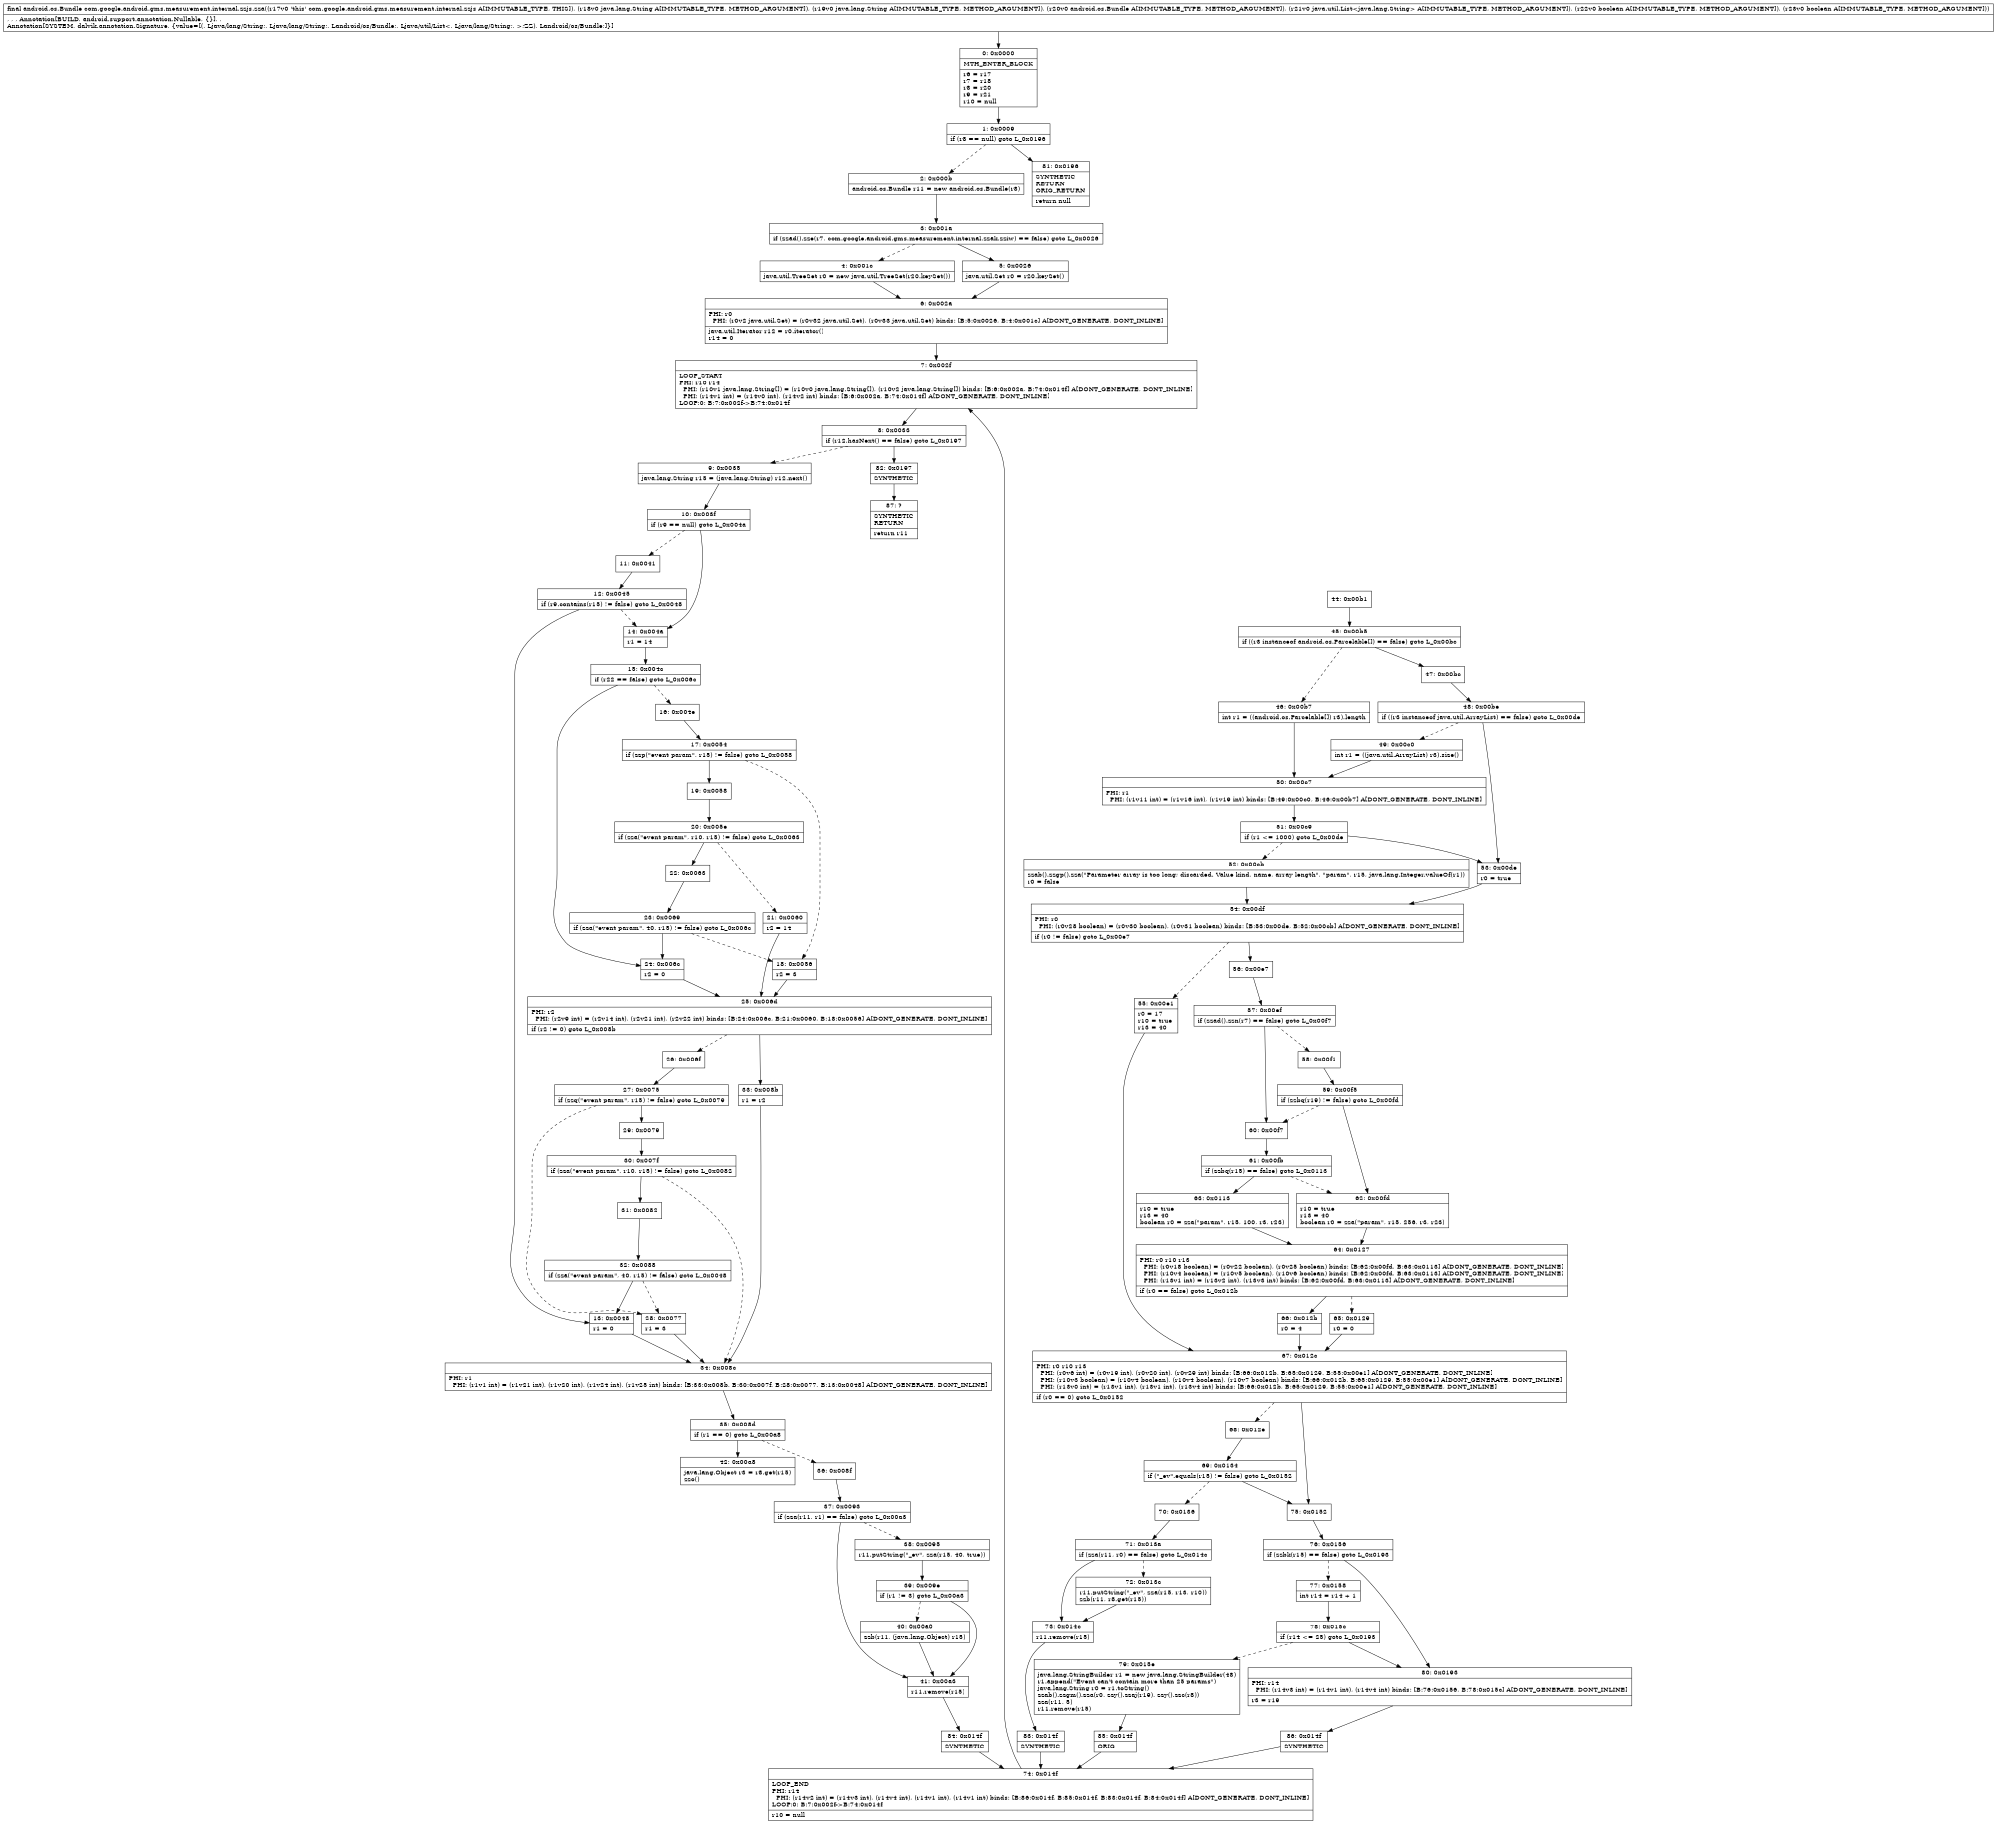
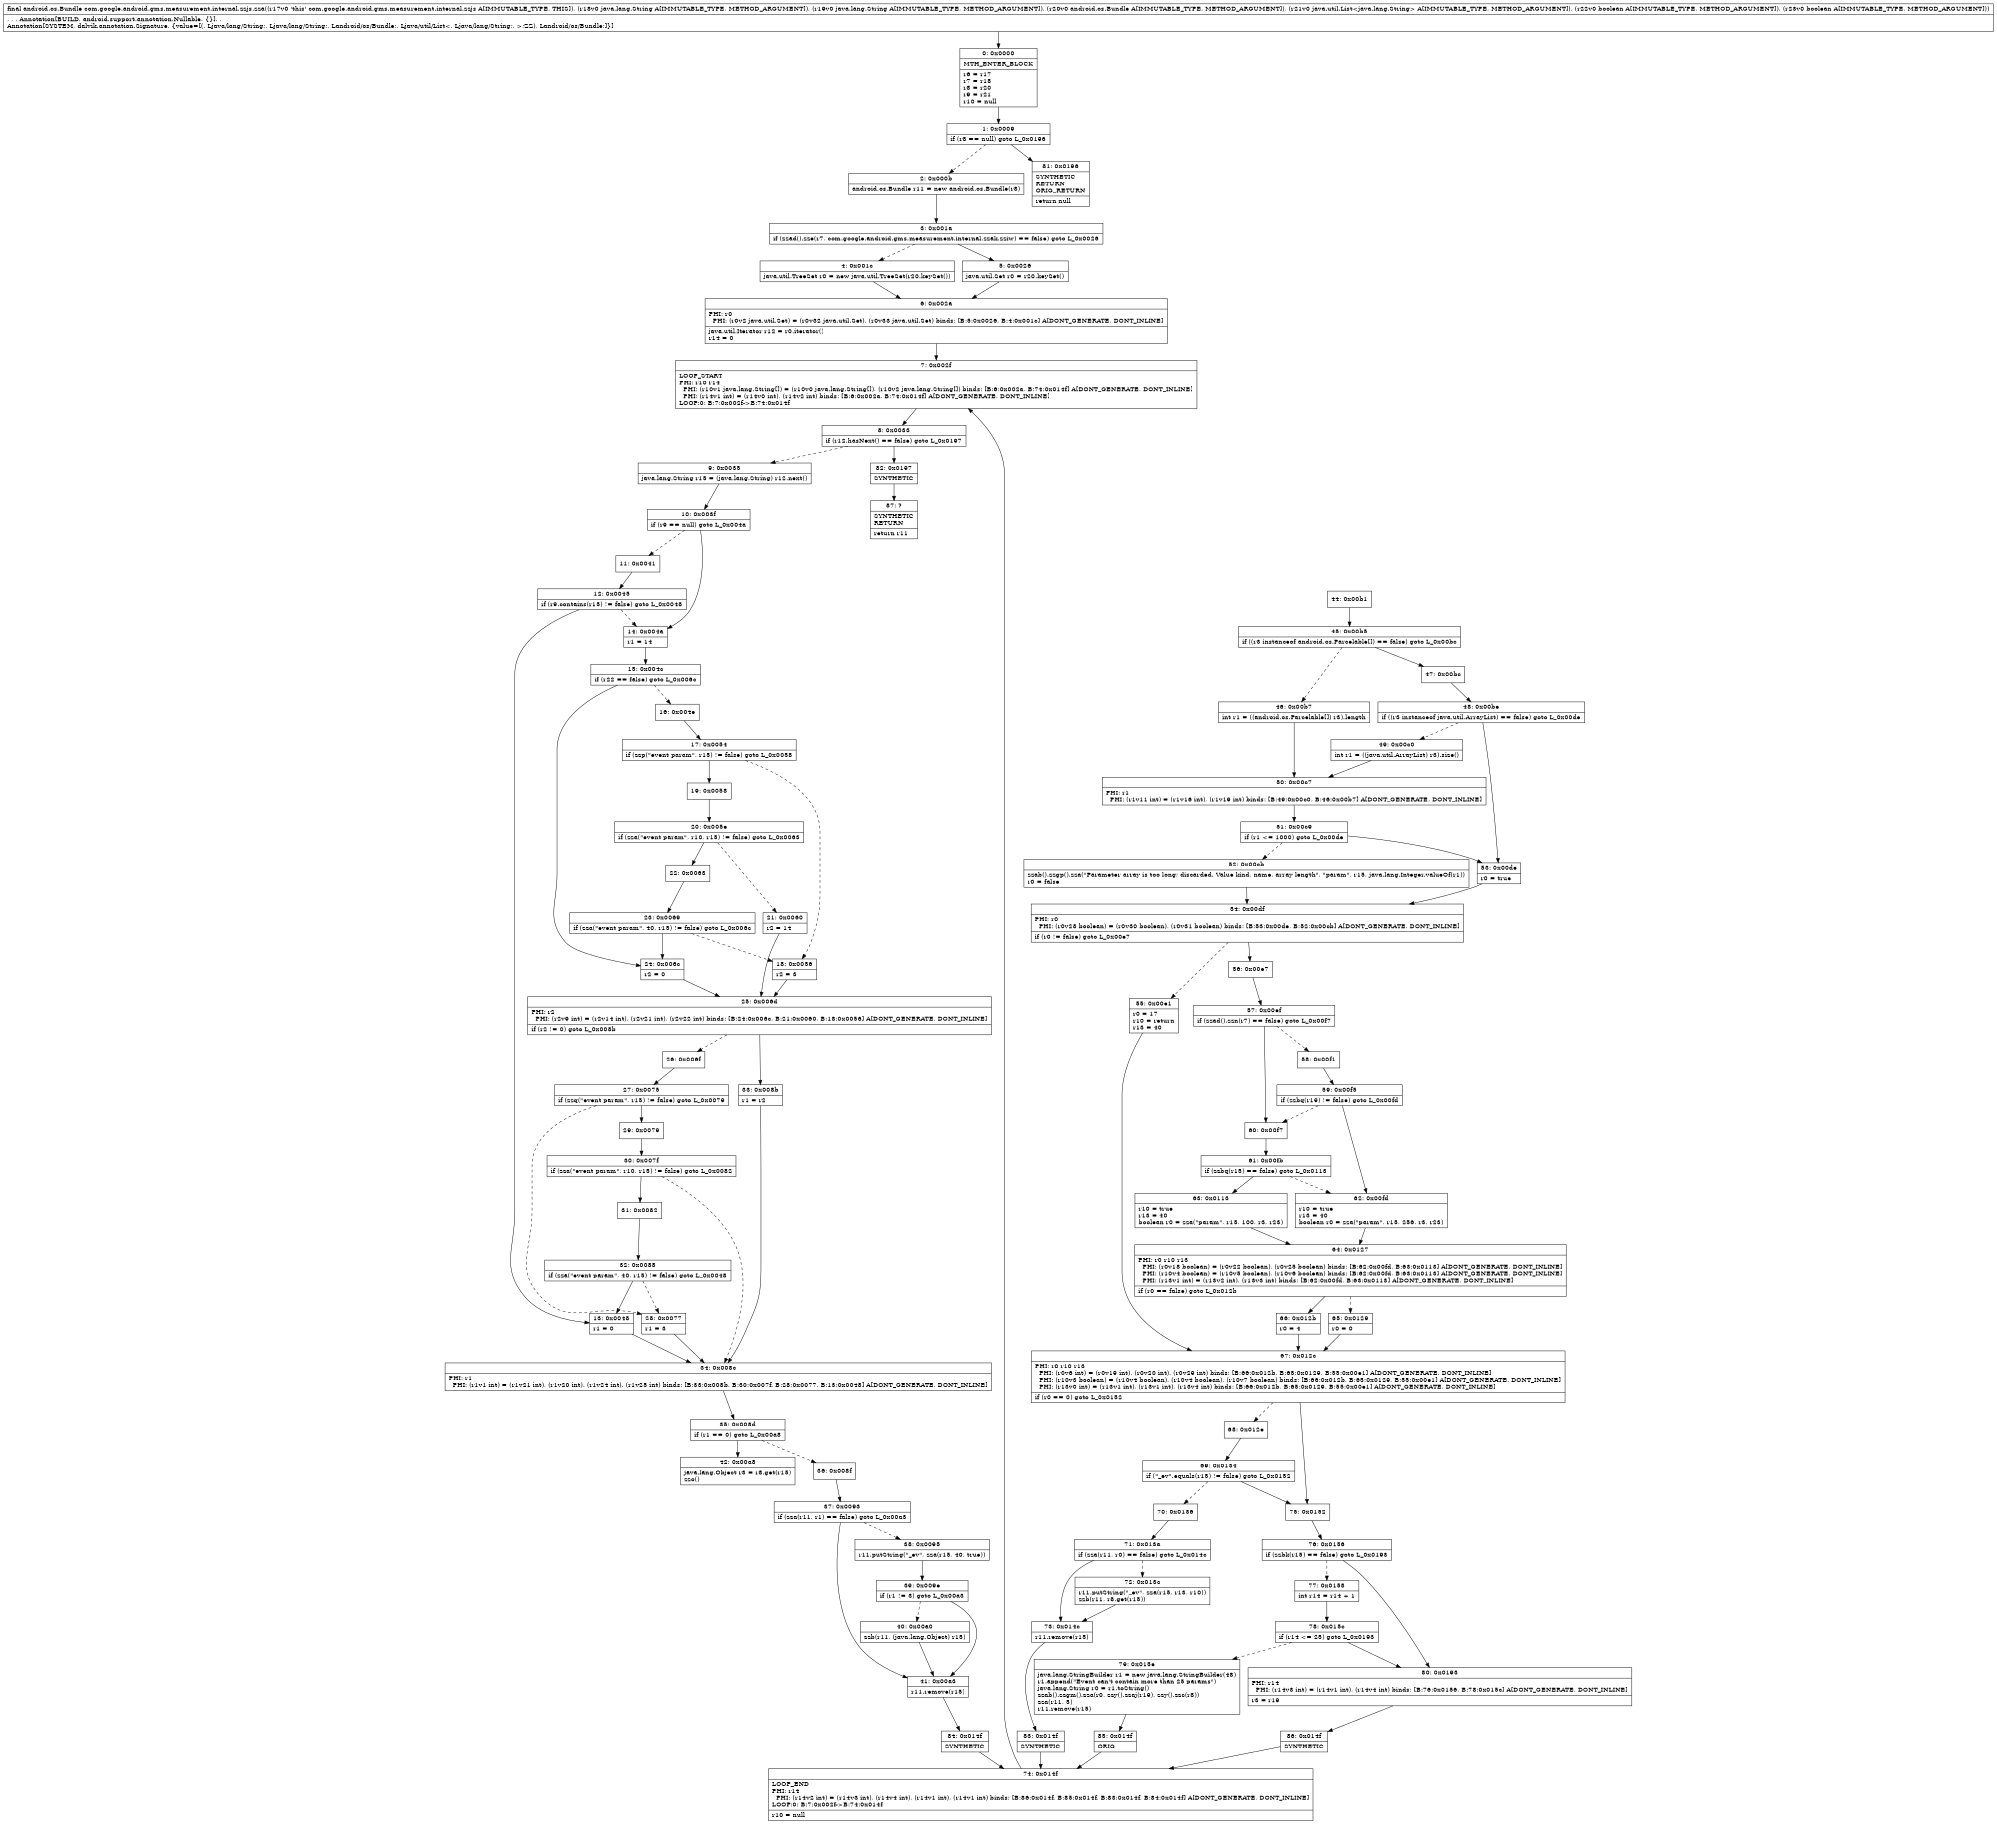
(1155, 1021) -> (1154, 1021)
